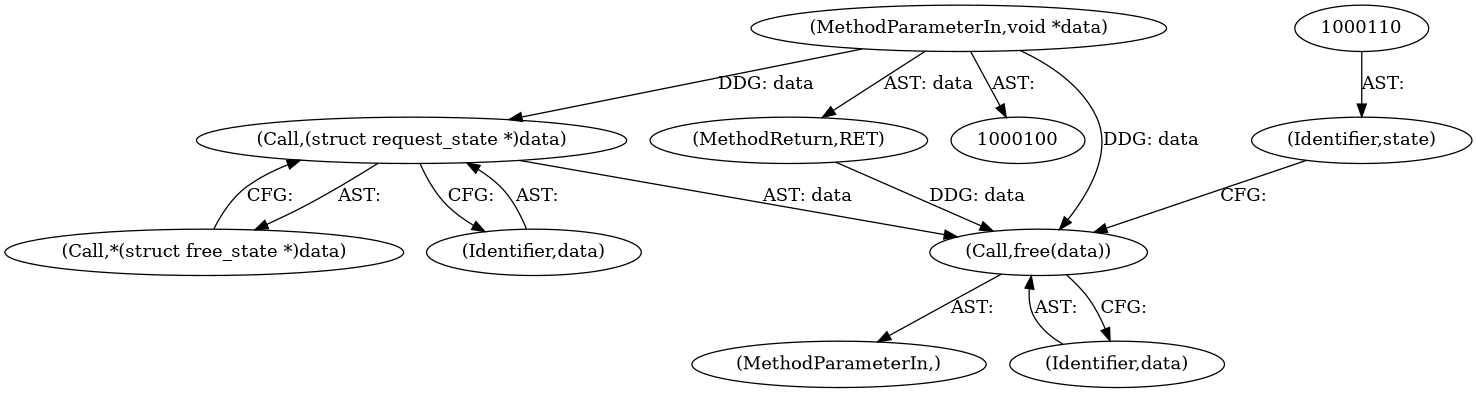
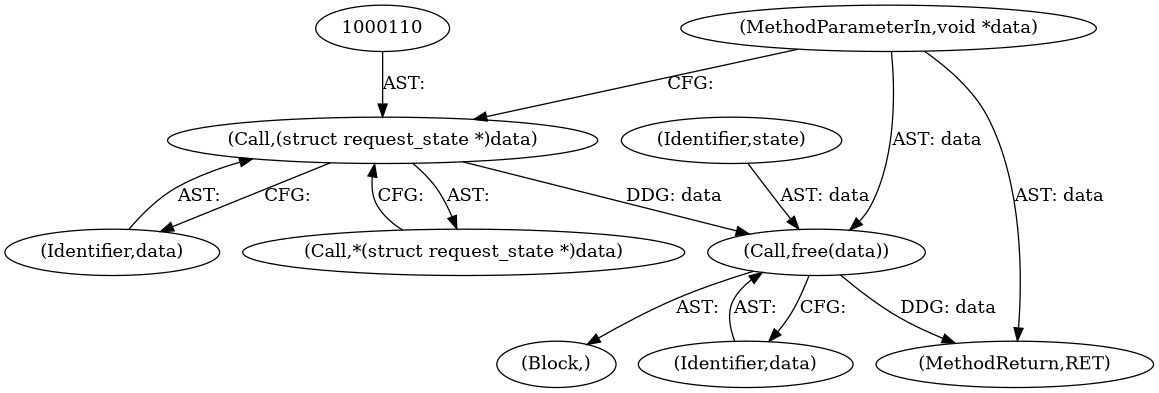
(1362, 78) -> (383, 78)
(766, 84) -> (694, 84)
(1018, 140) -> none
(1151, 140) -> (938, 140)
(908, 194) -> (889, 311)
(808, 196) -> (674, 196)
(1247, 196) -> (826, 196)
(204, 252) -> (464, 252)
(839, 364) -> (556, 364)
